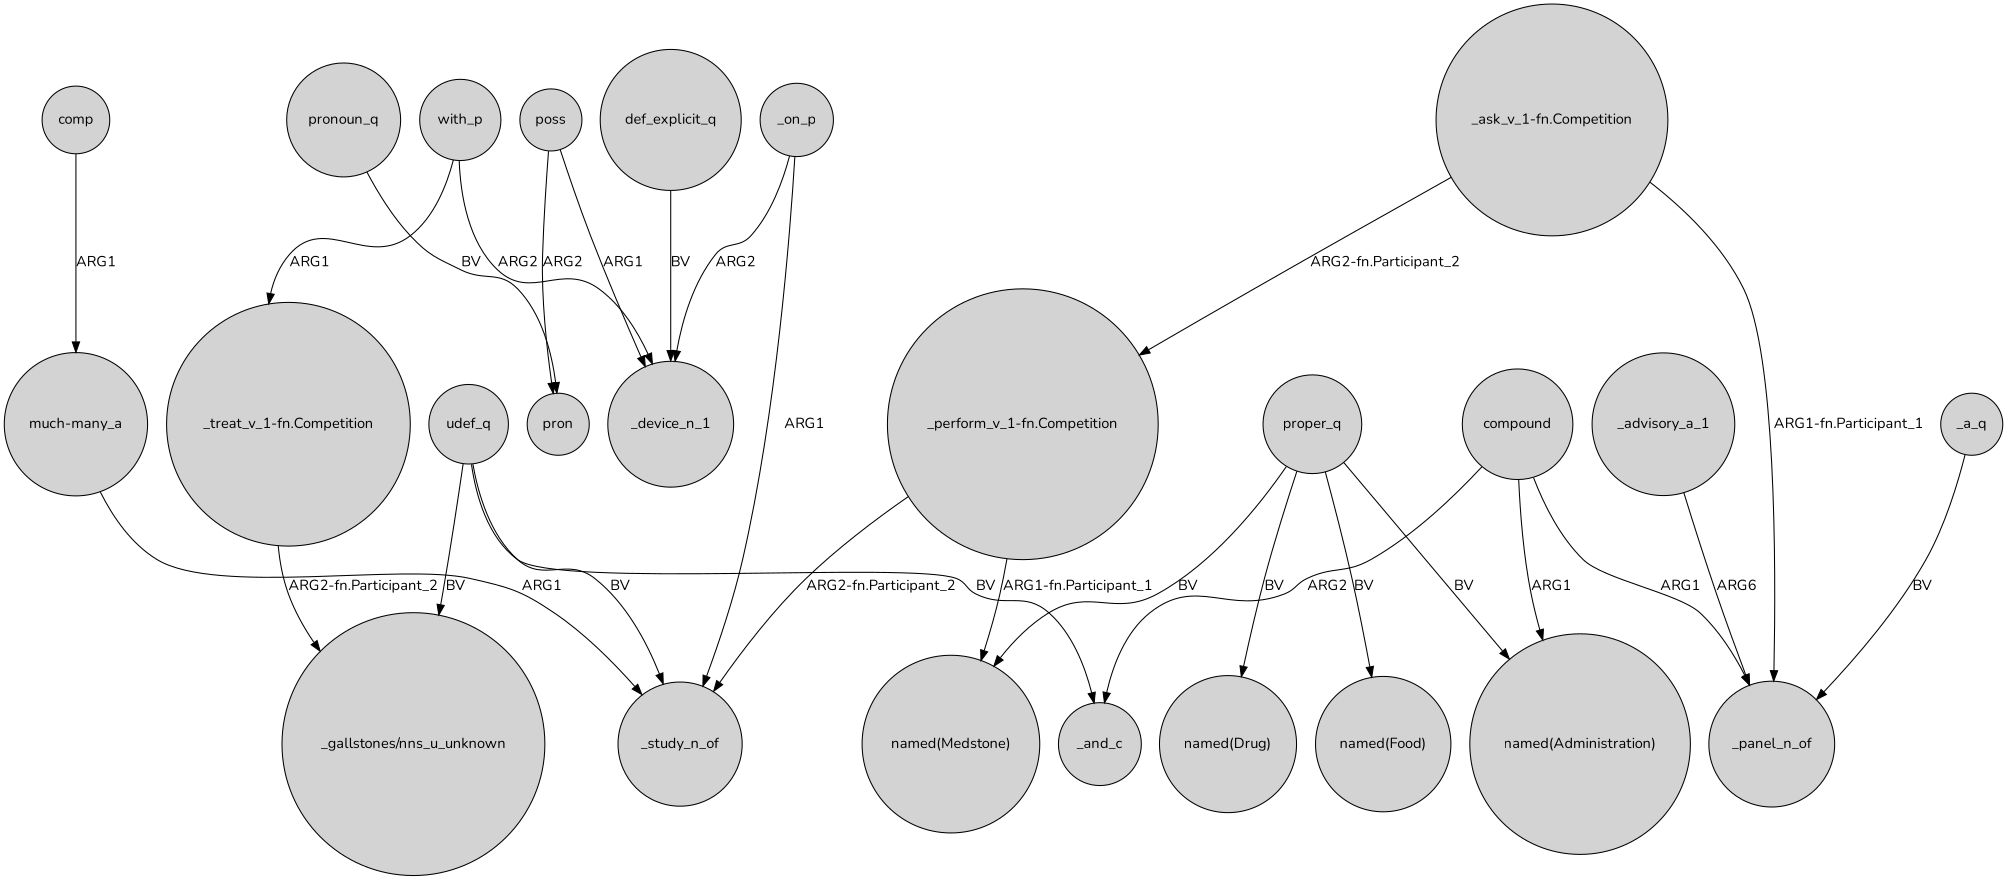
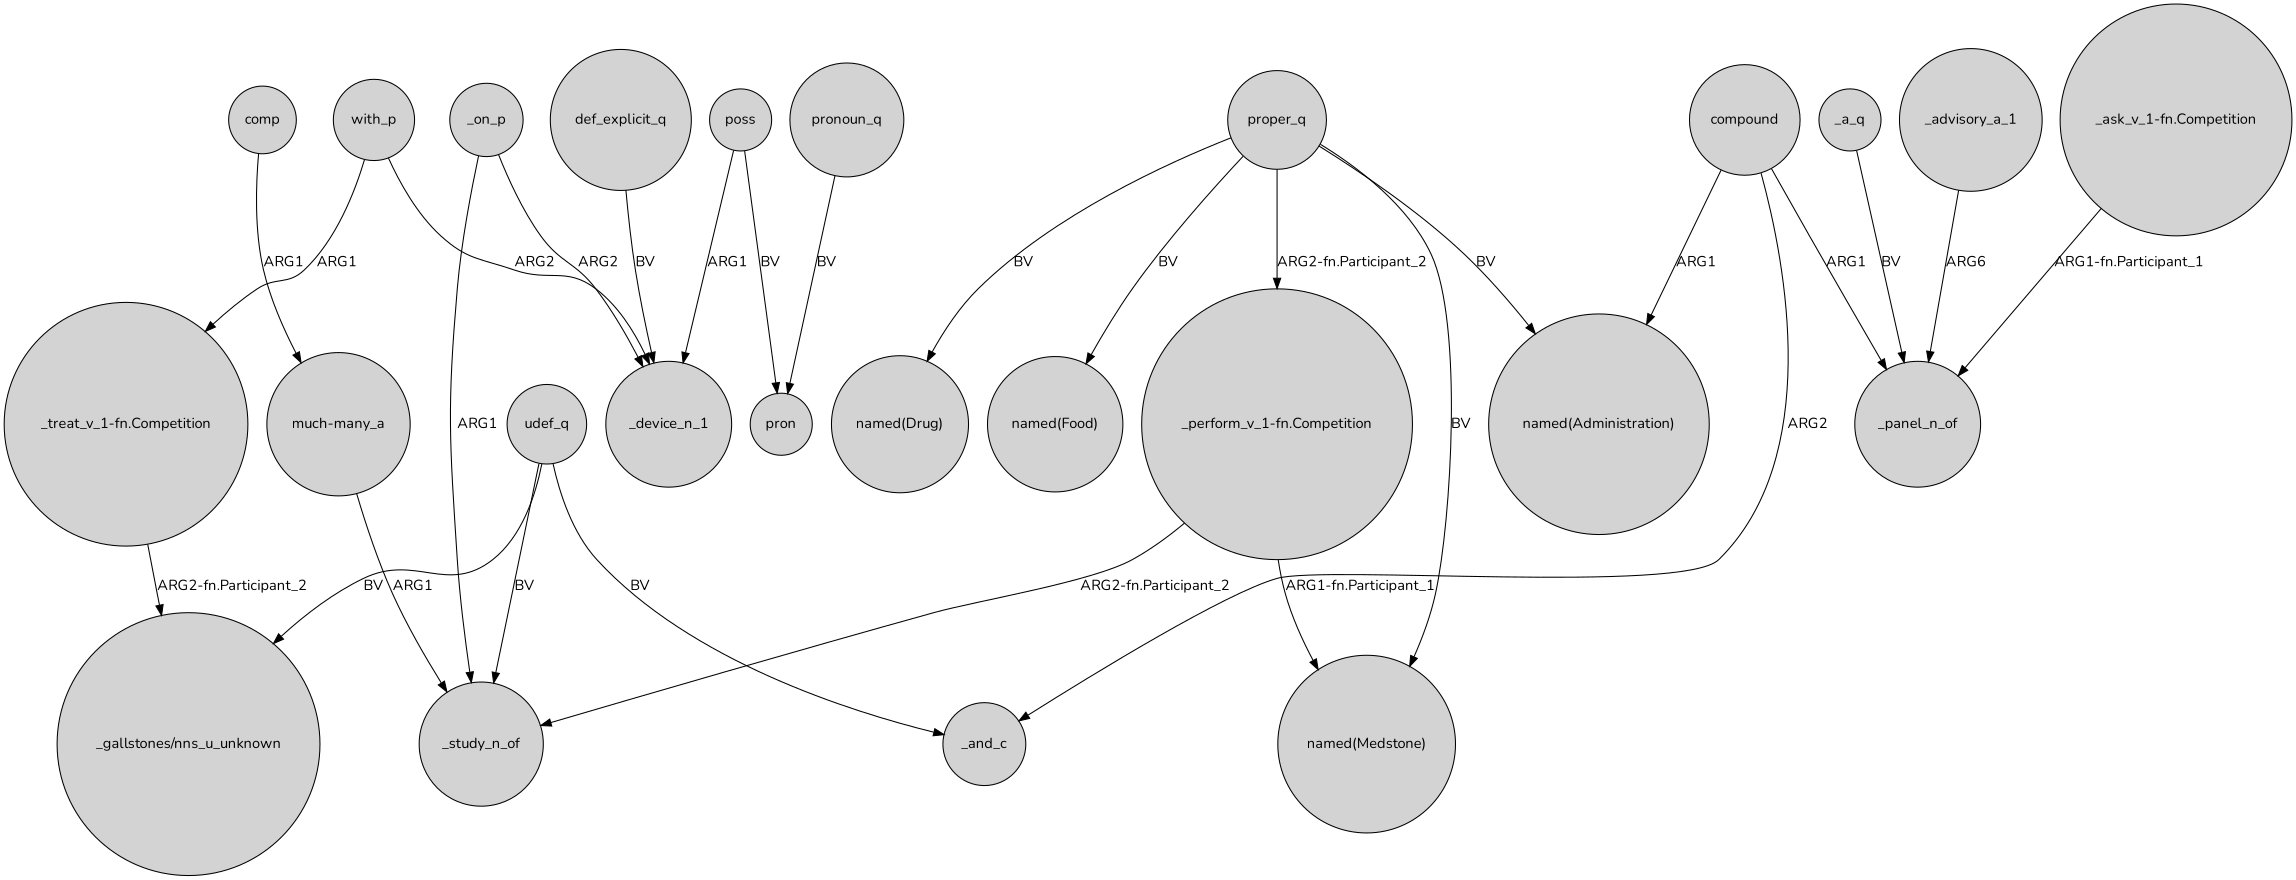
(563, 262) -> (770, 262)
(1299, 263) -> (1277, 224)
